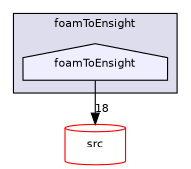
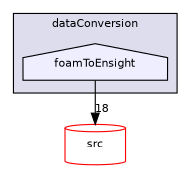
(95, 24) -> (95, 24)
